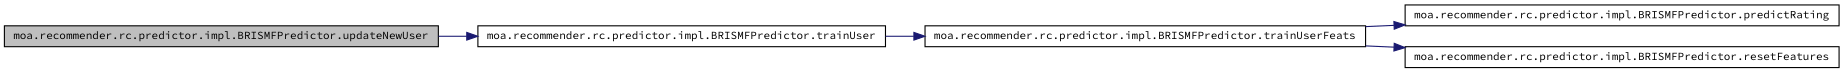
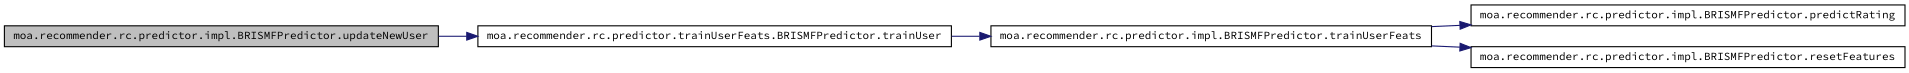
(682, 36) -> (715, 36)
